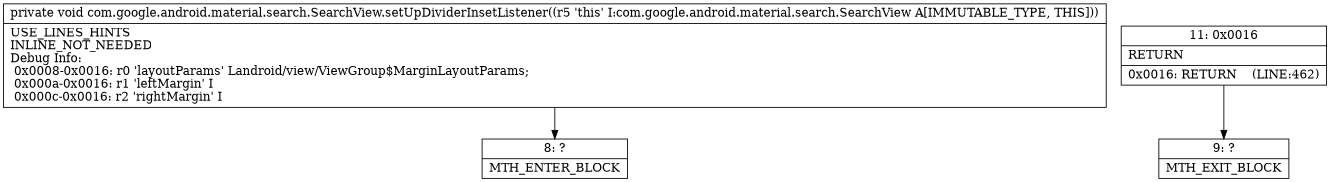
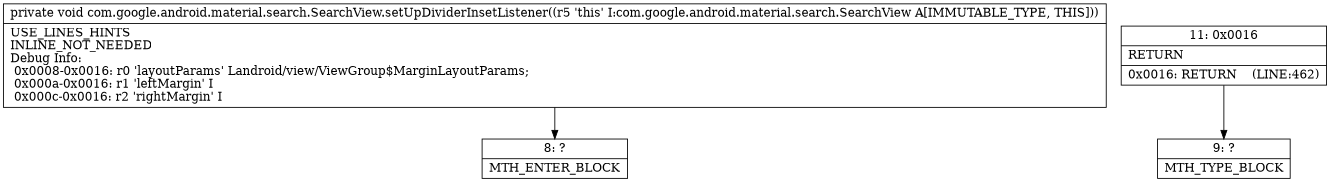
(1224, 168) -> (1224, 168)
